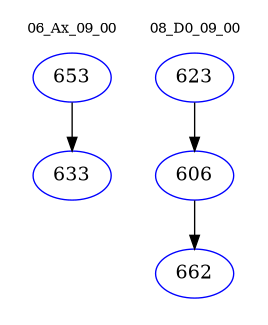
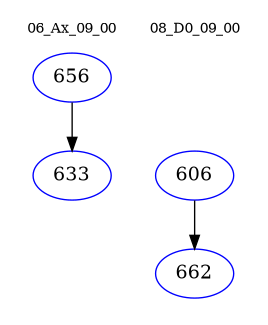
(72, 78) -> (72, 78)
(195, 78) -> none
